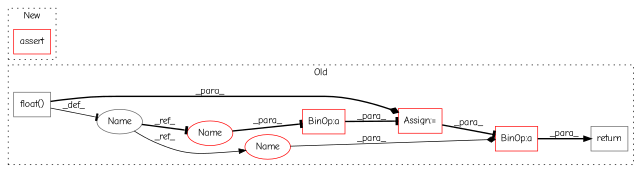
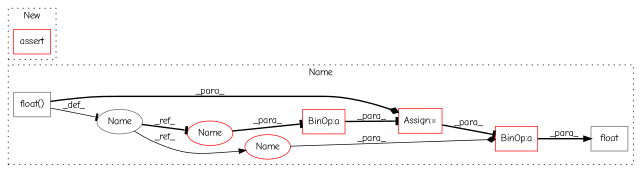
(321, 73) -> (321, 73)
(609, 139) -> (609, 139)
